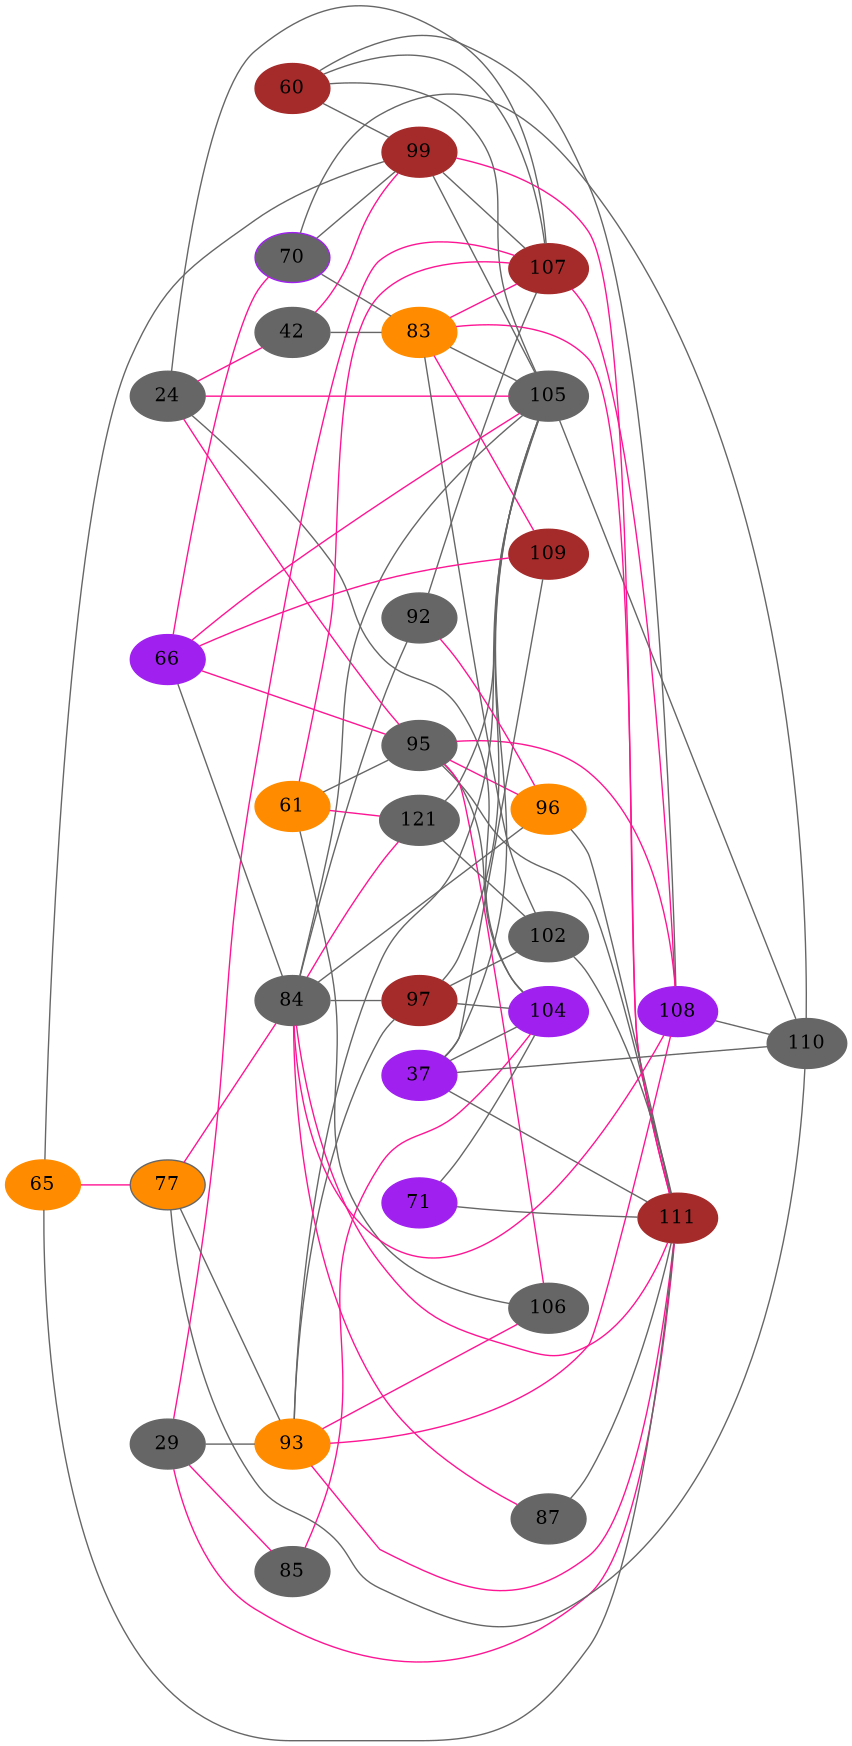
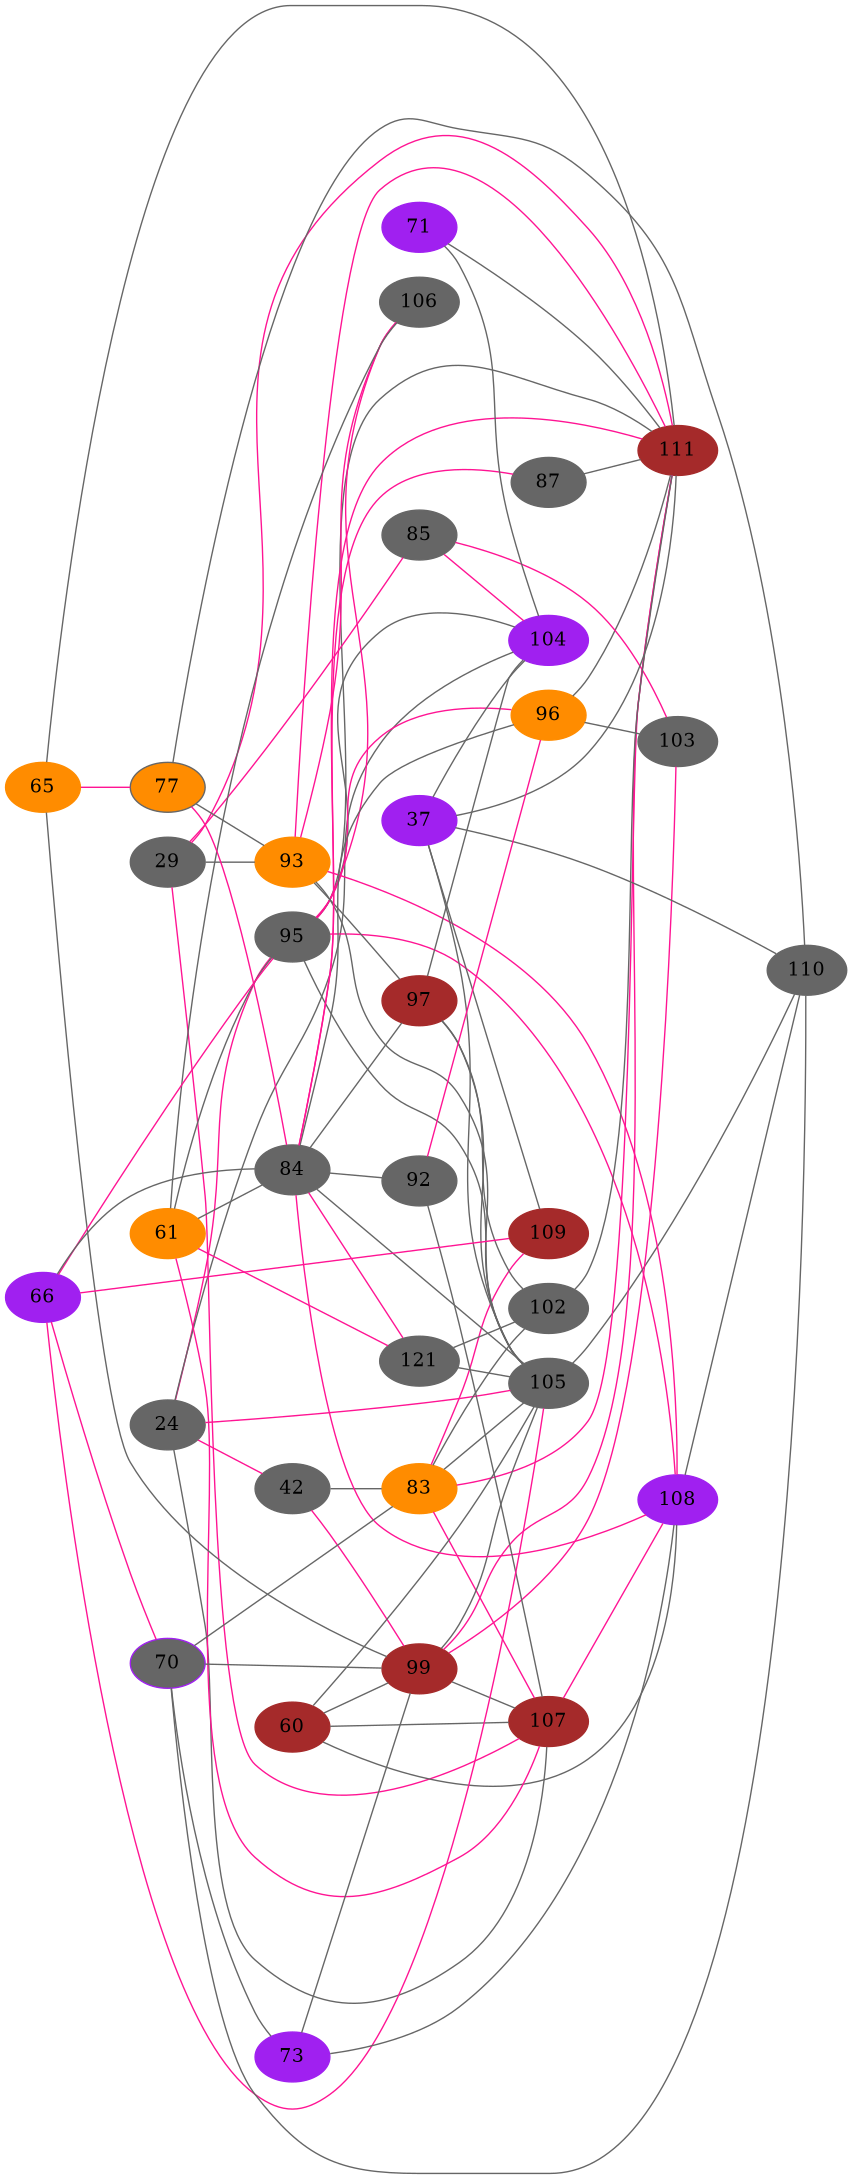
none -> (678, 742)
none -> (456, 1139)
none -> (243, 1195)
none -> (292, 2057)
